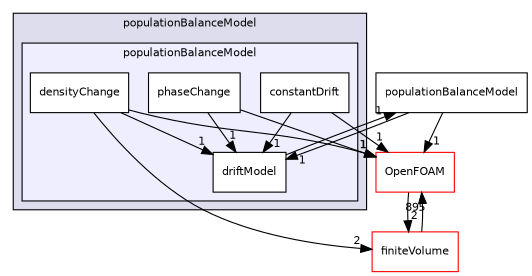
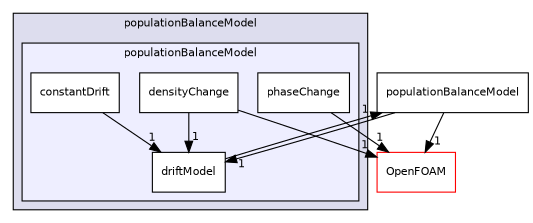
(347, 123) -> none
(224, 136) -> none
(415, 252) -> none
